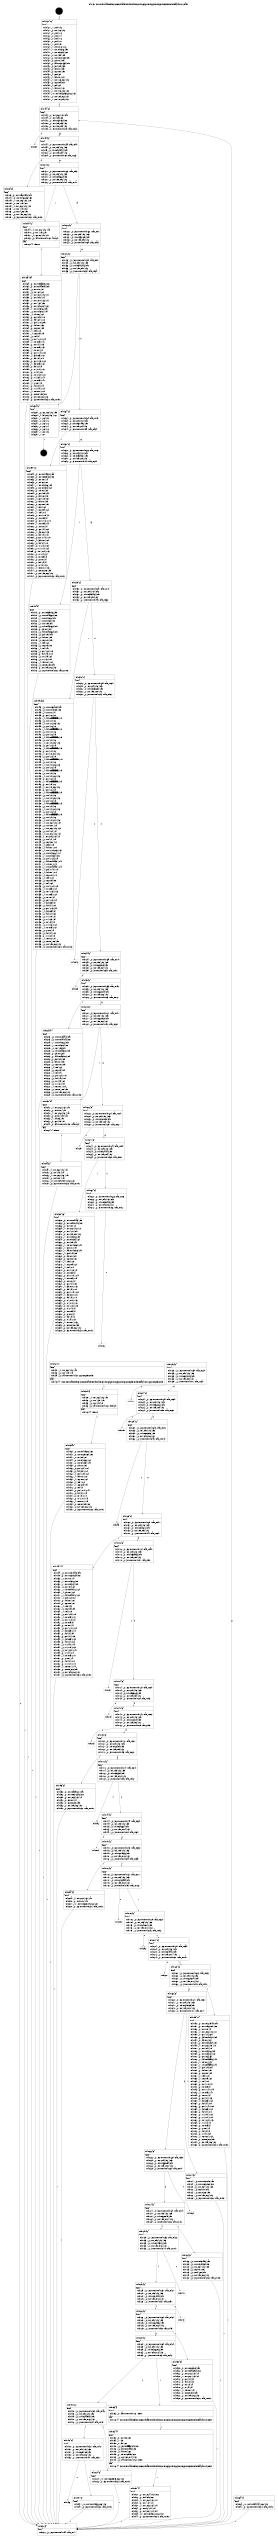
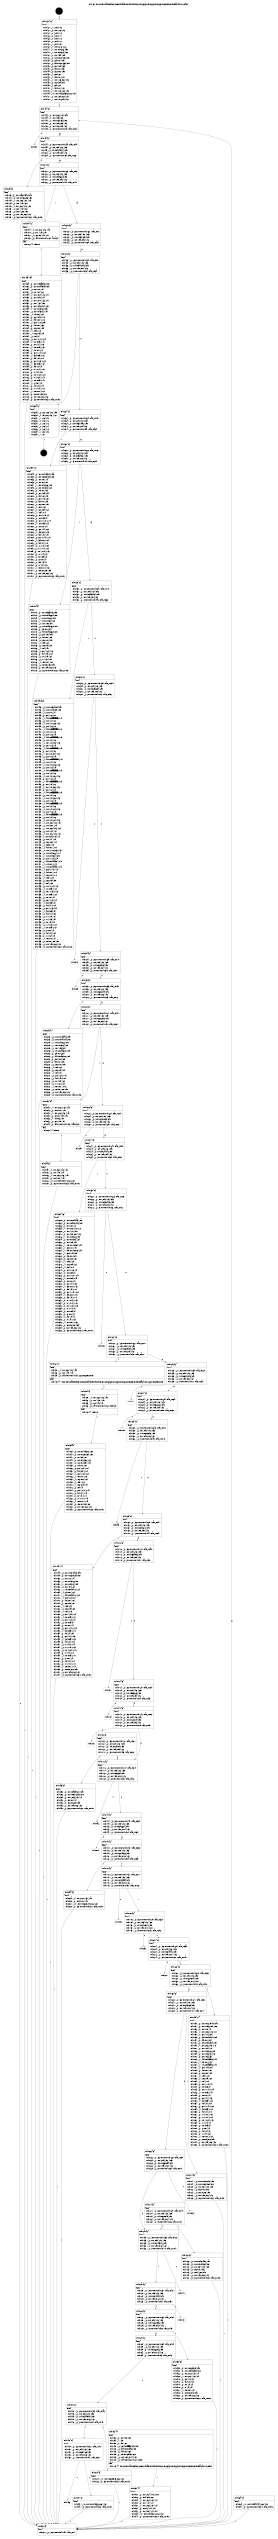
none -> (101, 975)
none -> (127, 1346)
(125, 1730) -> (140, 1744)
(165, 2186) -> (143, 2199)
(161, 2414) -> none
